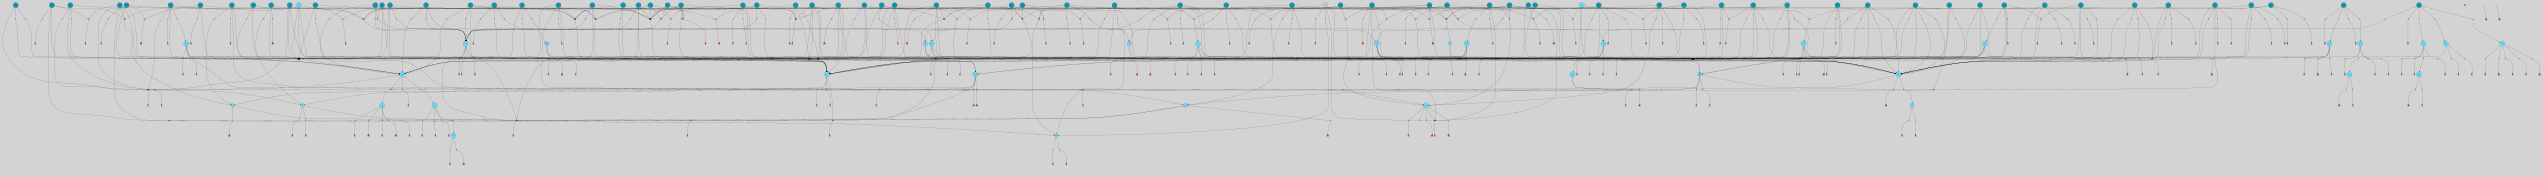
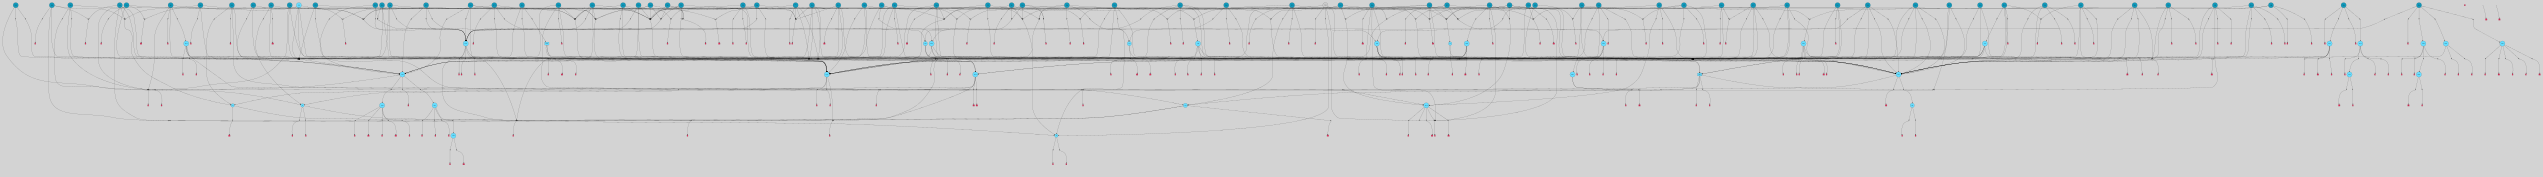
(1582, 5) -> (1582, 5)
